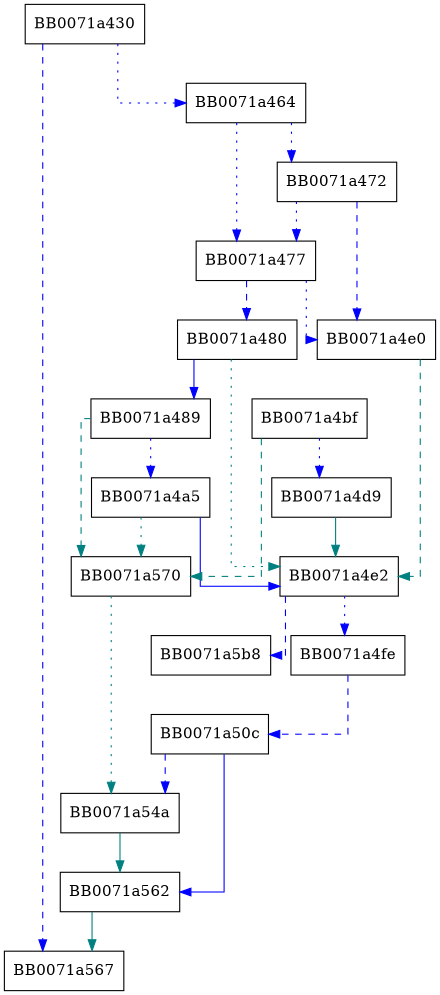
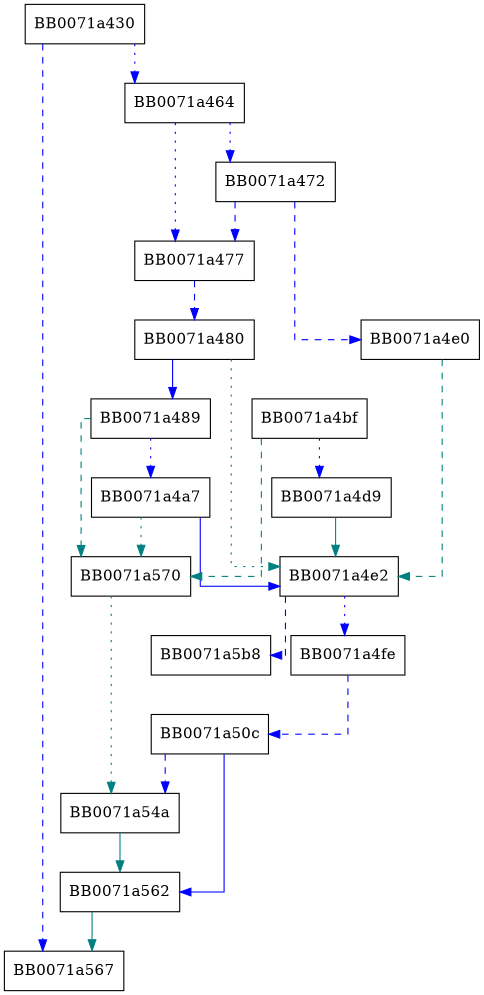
(296, 216) -> (235, 216)
(306, 311) -> none
(151, 498) -> (151, 498)
